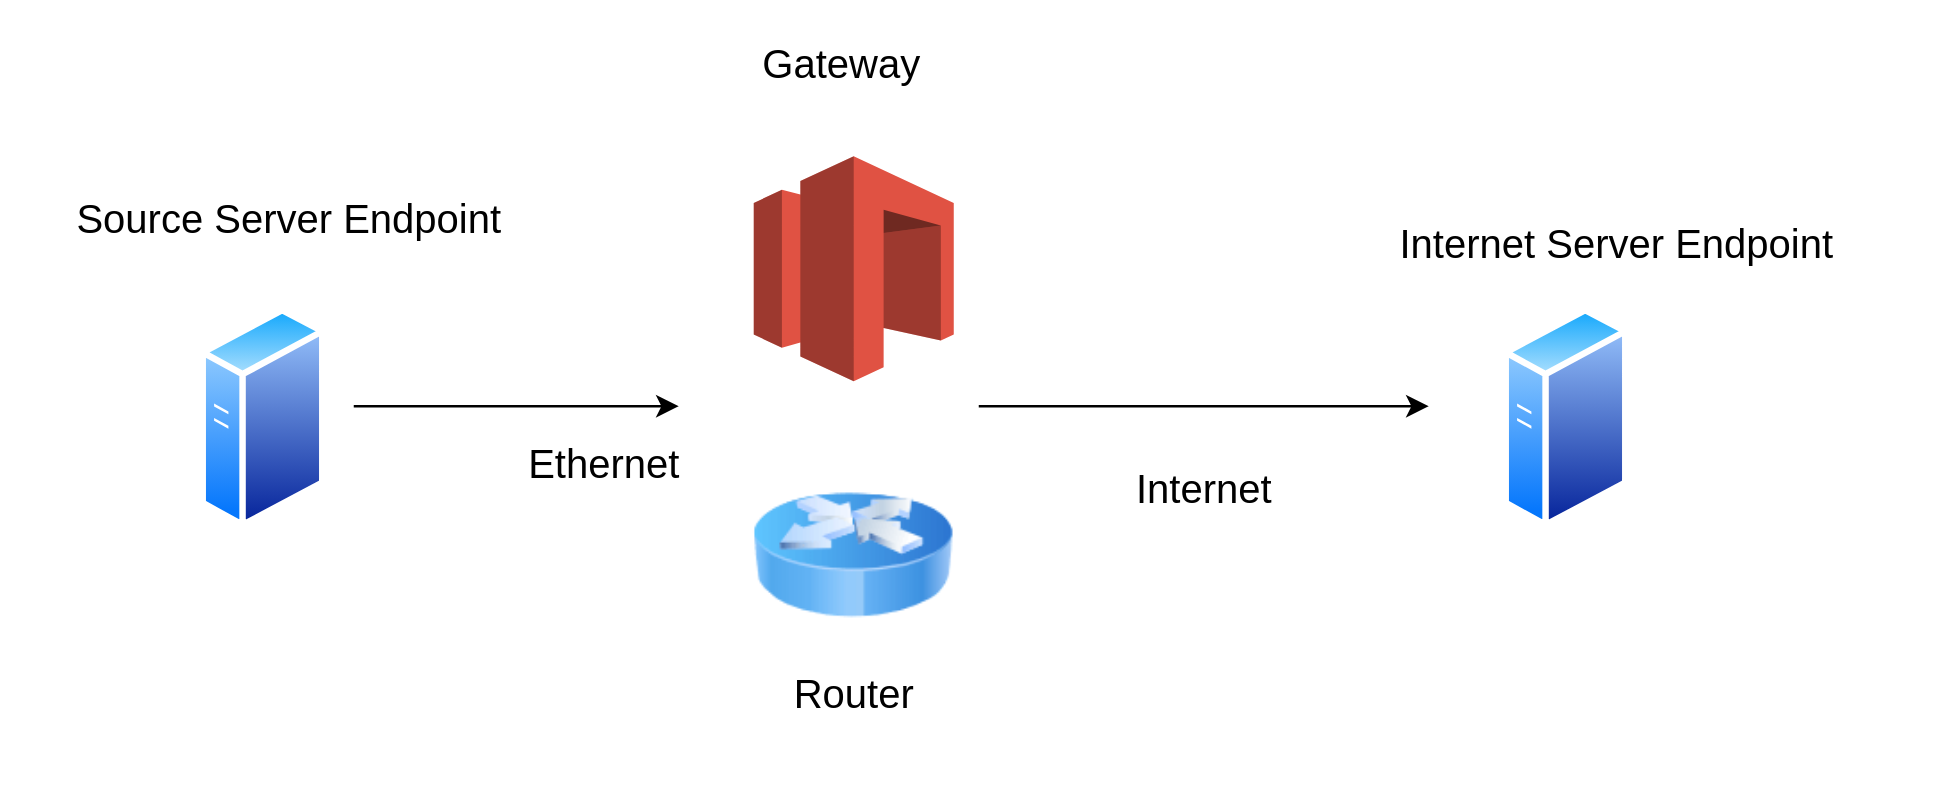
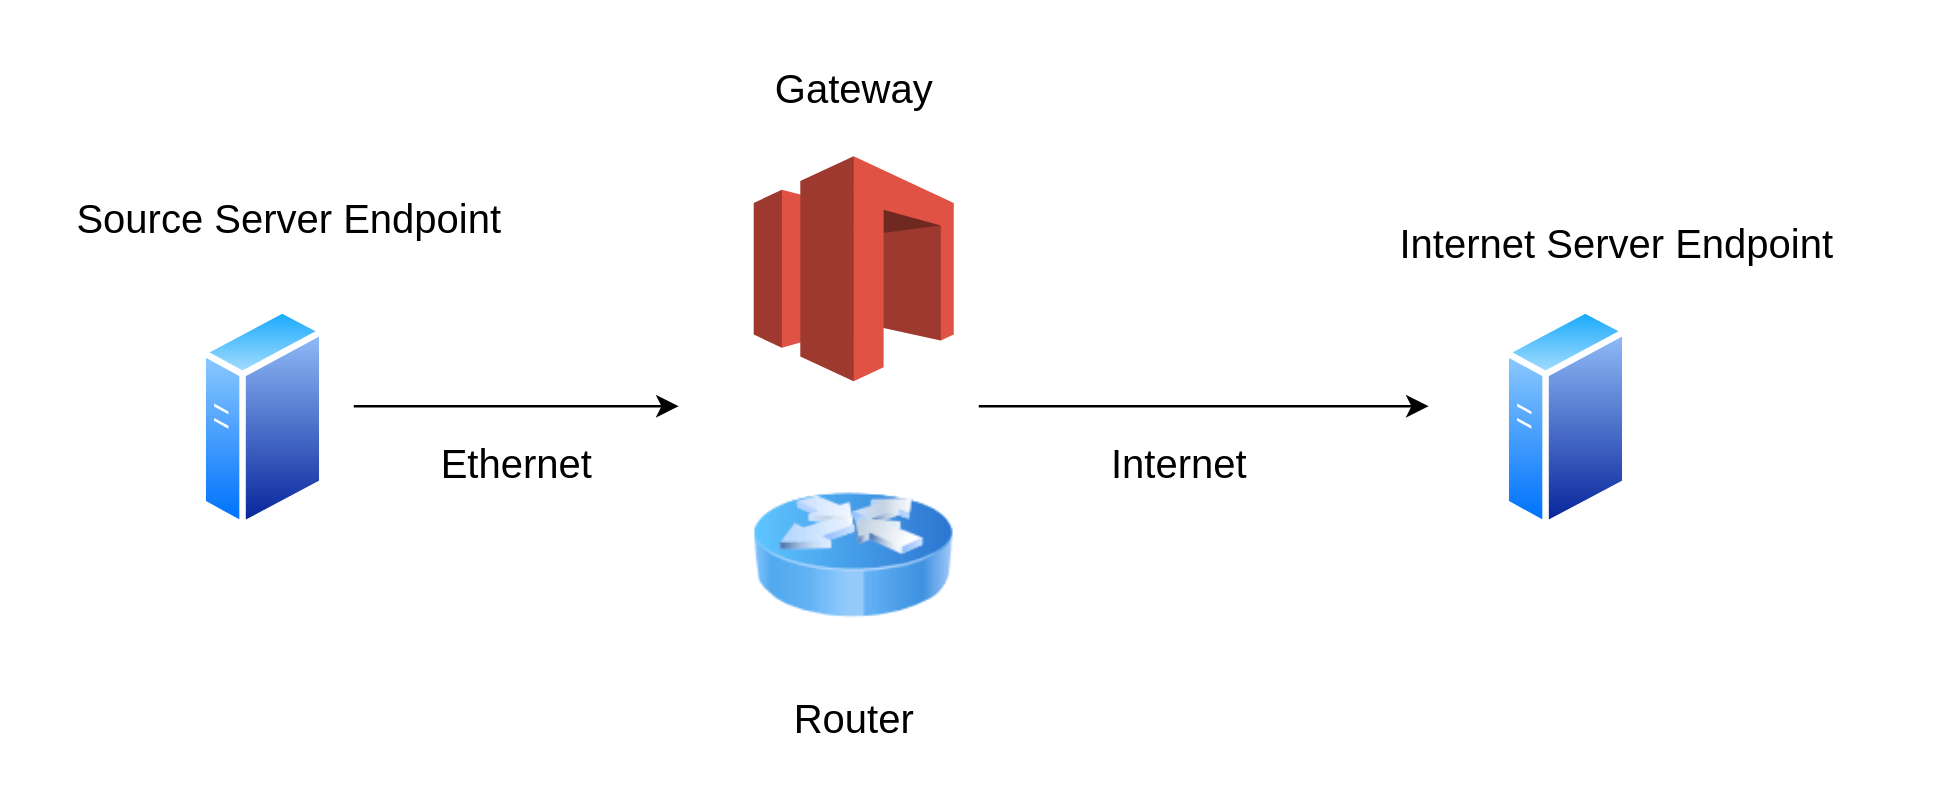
(841, 64) -> (854, 89)
(604, 464) -> (516, 464)
(1204, 489) -> (1179, 464)
(854, 694) -> (854, 719)
